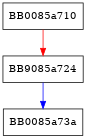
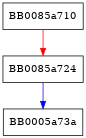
(43, 69) -> (43, 69)
(43, 122) -> (43, 122)
